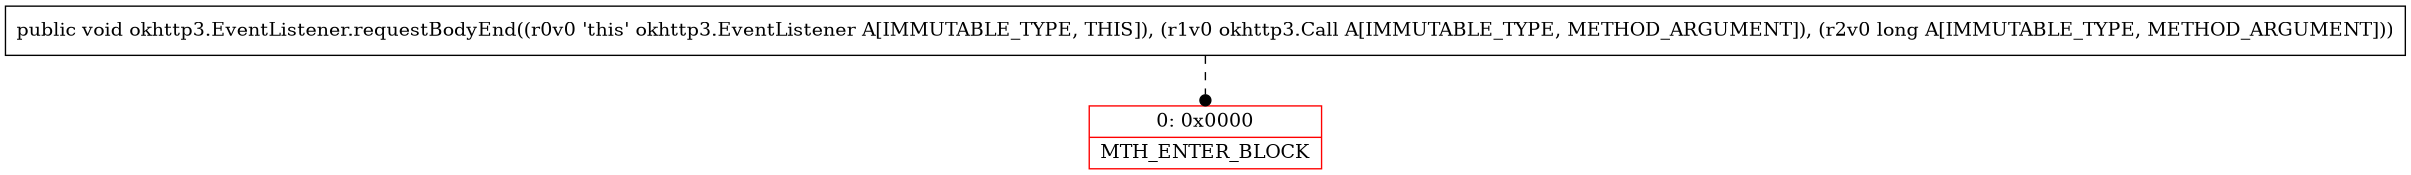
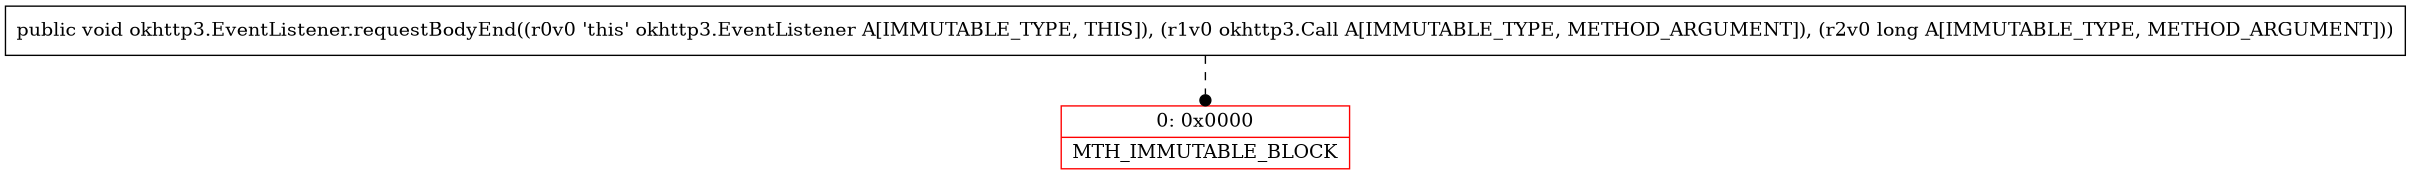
(1205, 152) -> (1205, 152)
